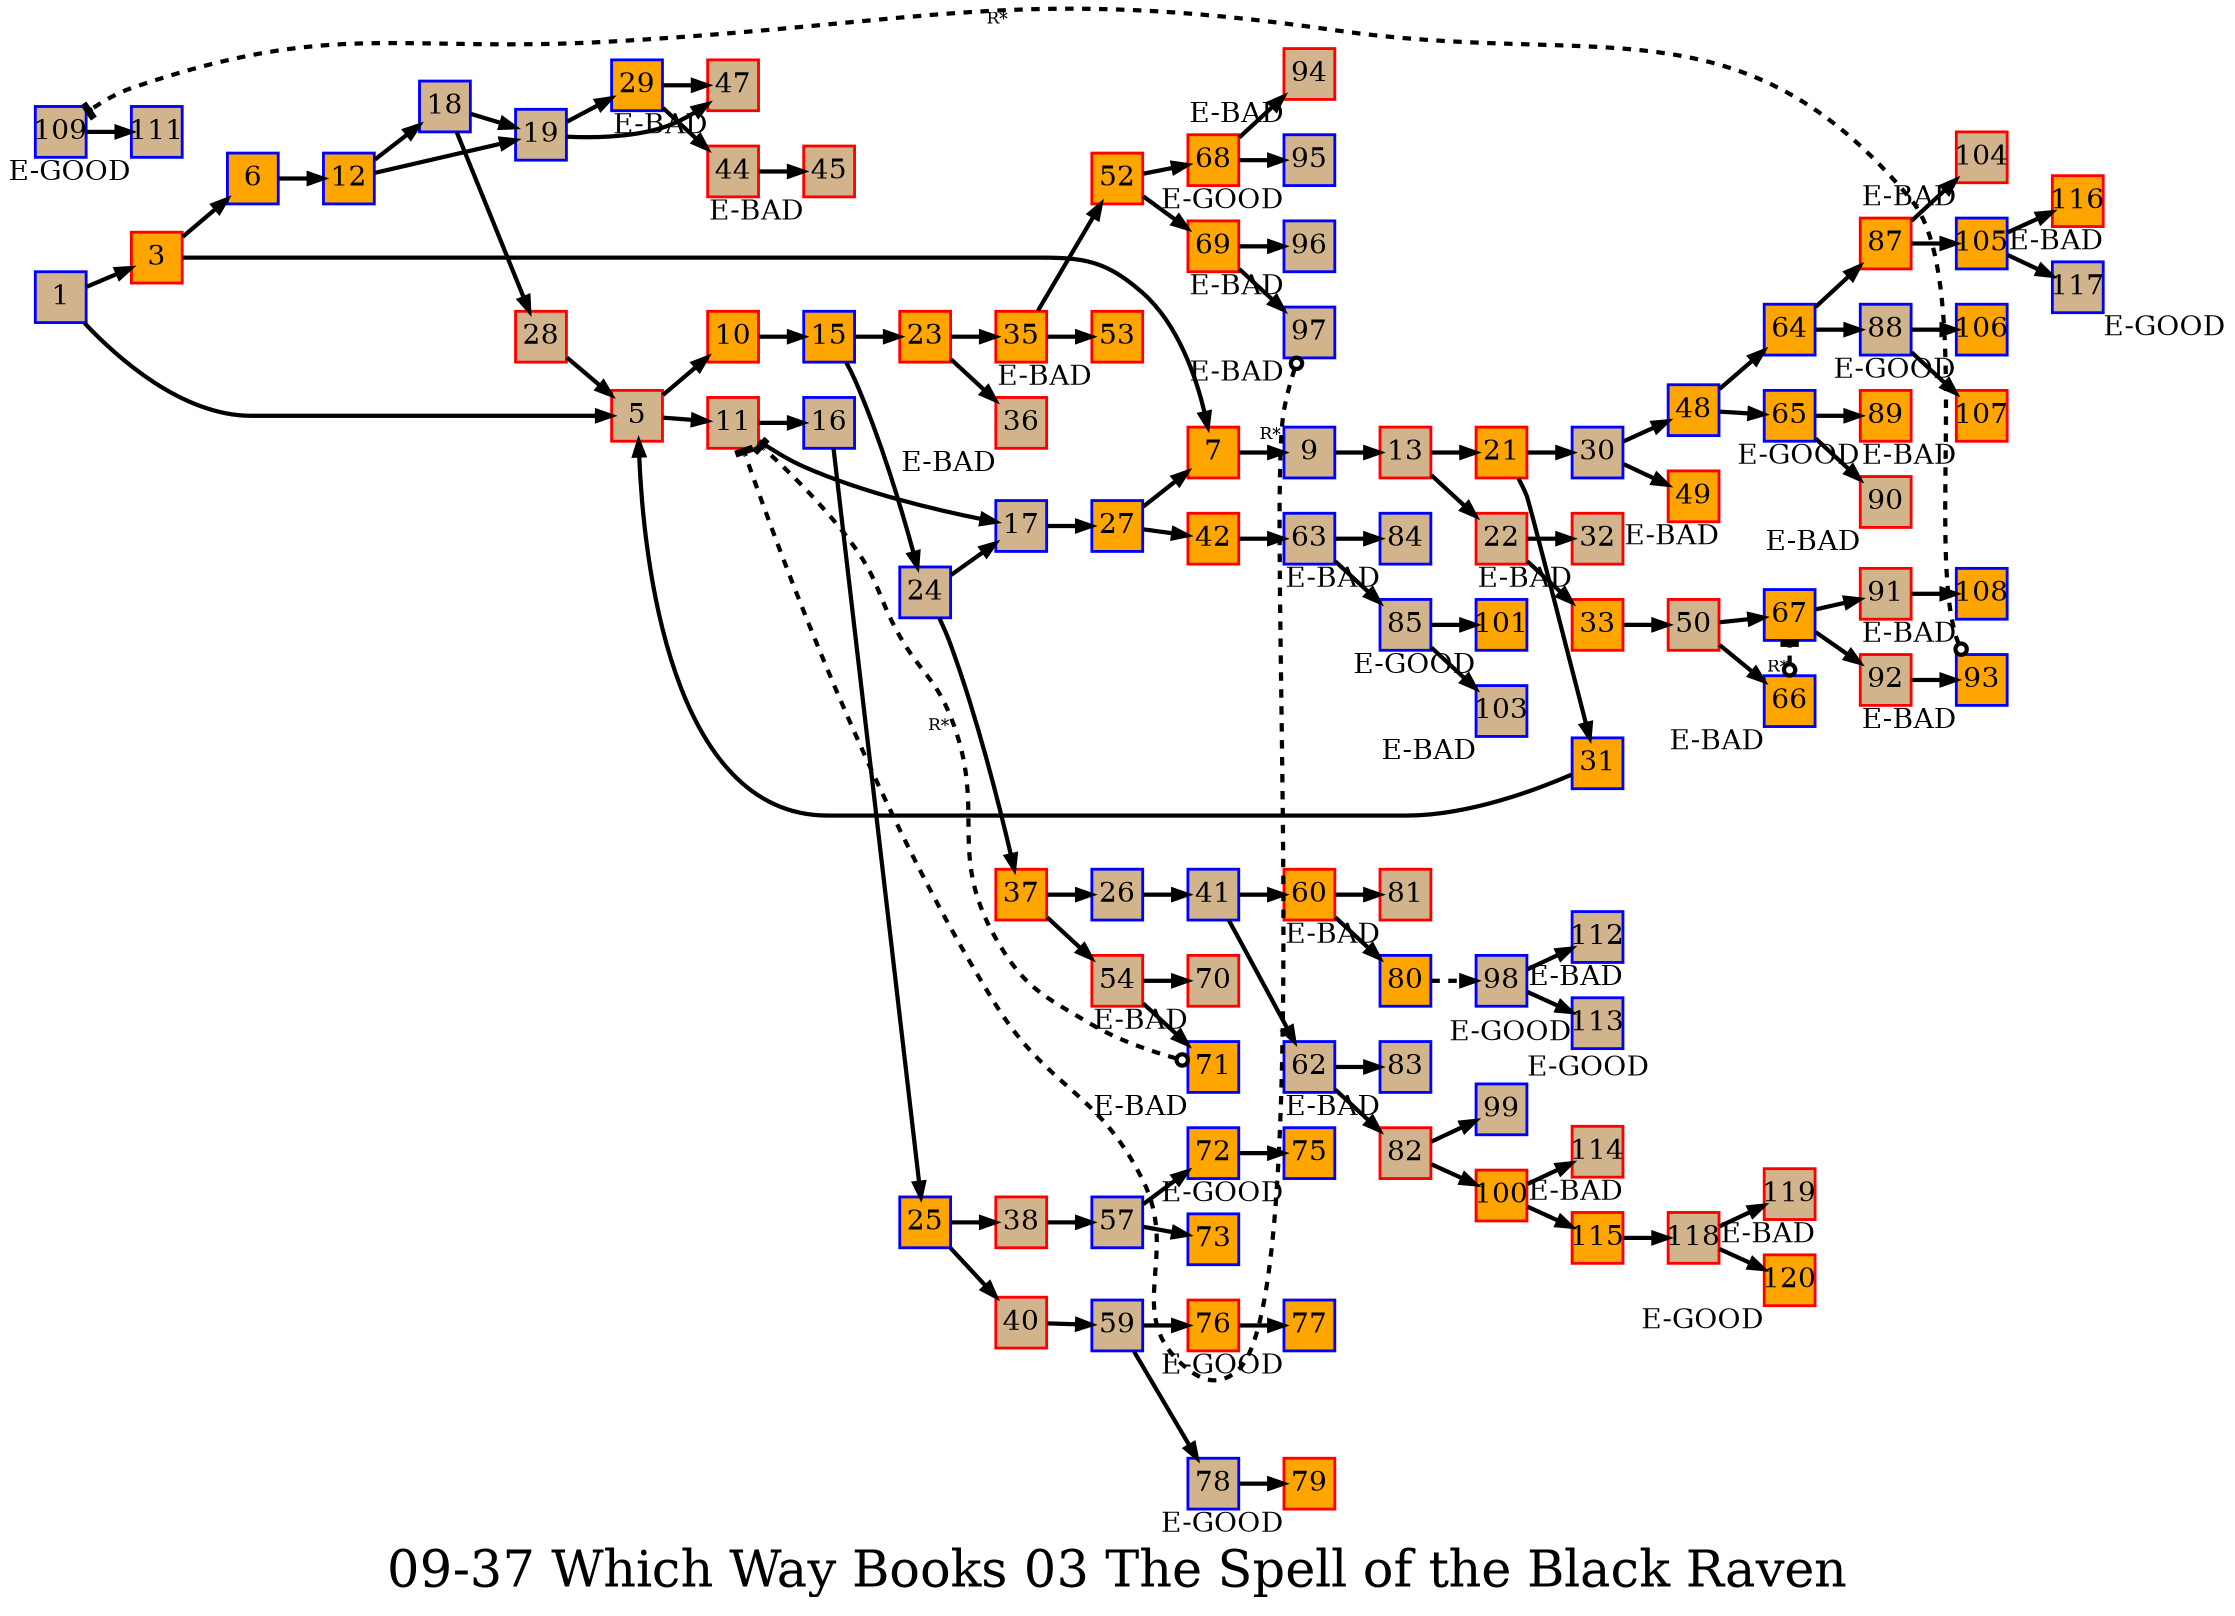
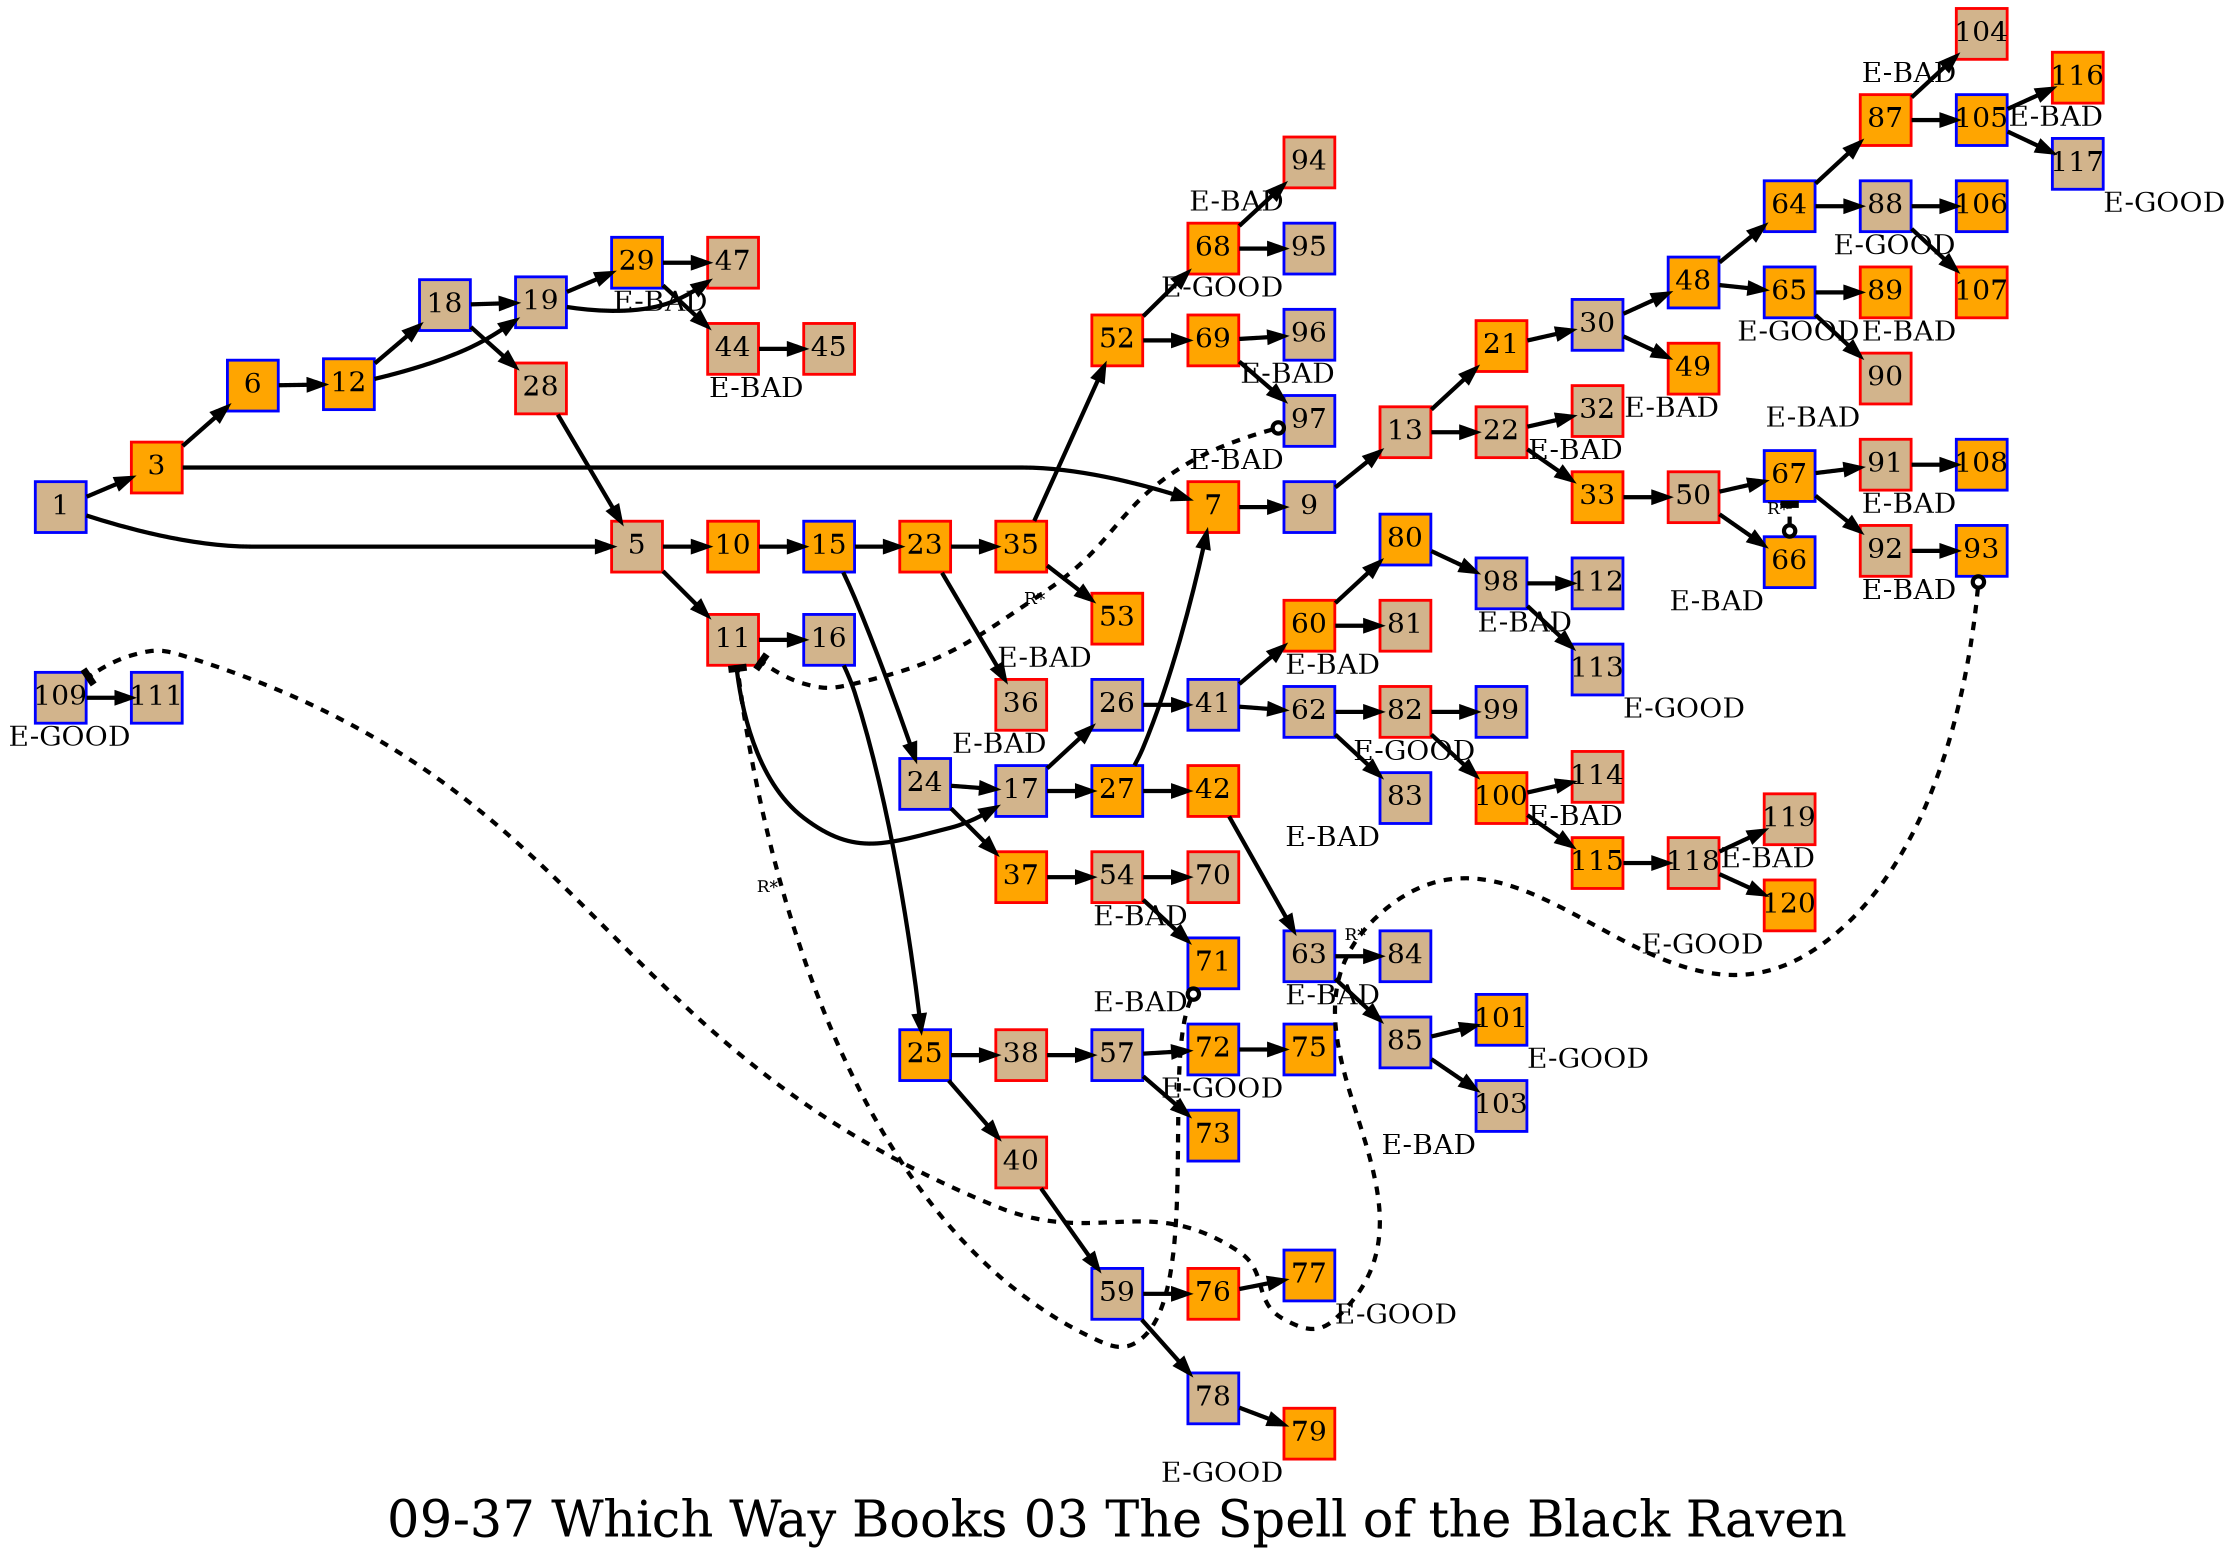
(1598, 763) -> none
(1062, 895) -> (1064, 753)
(1446, 981) -> (1447, 558)
